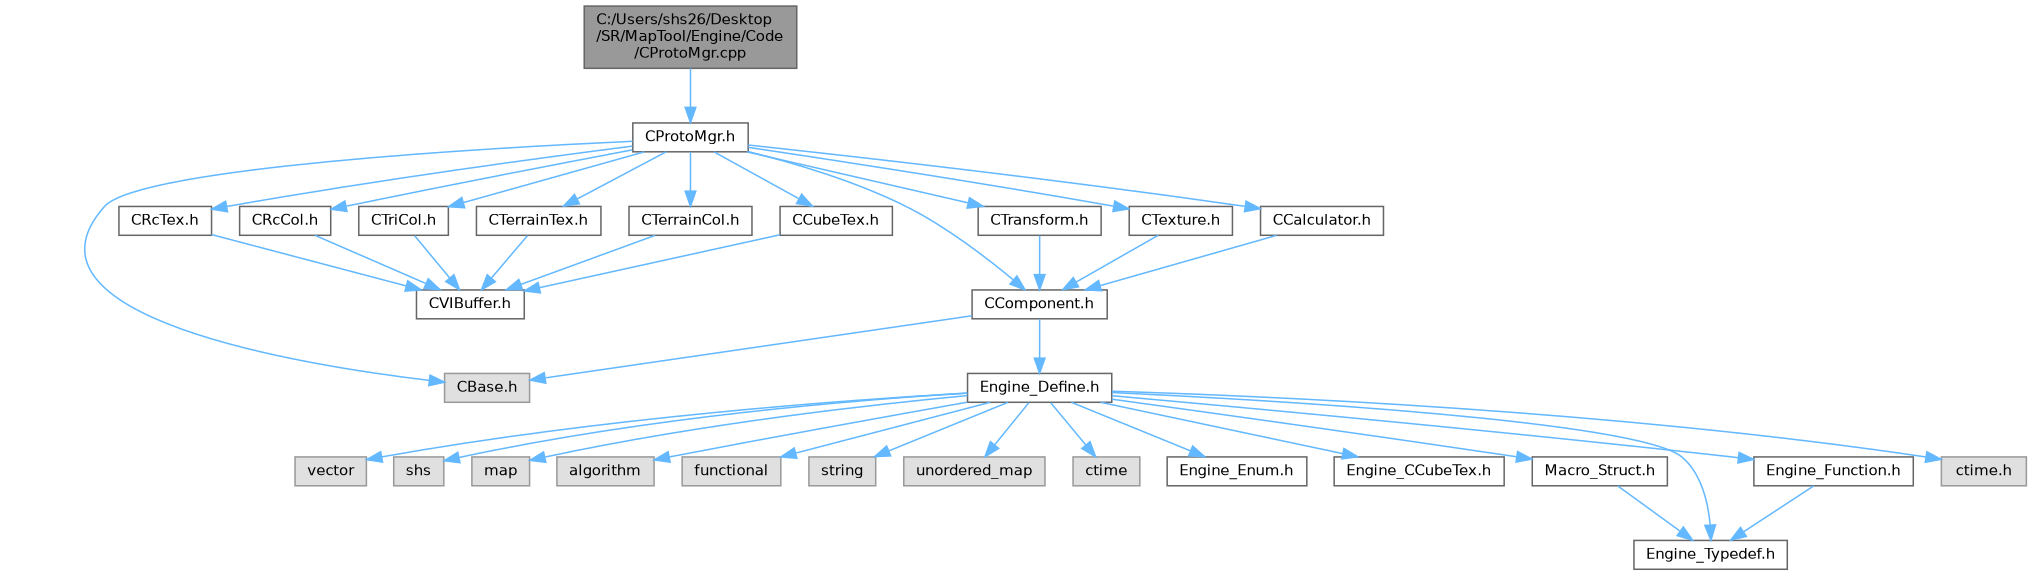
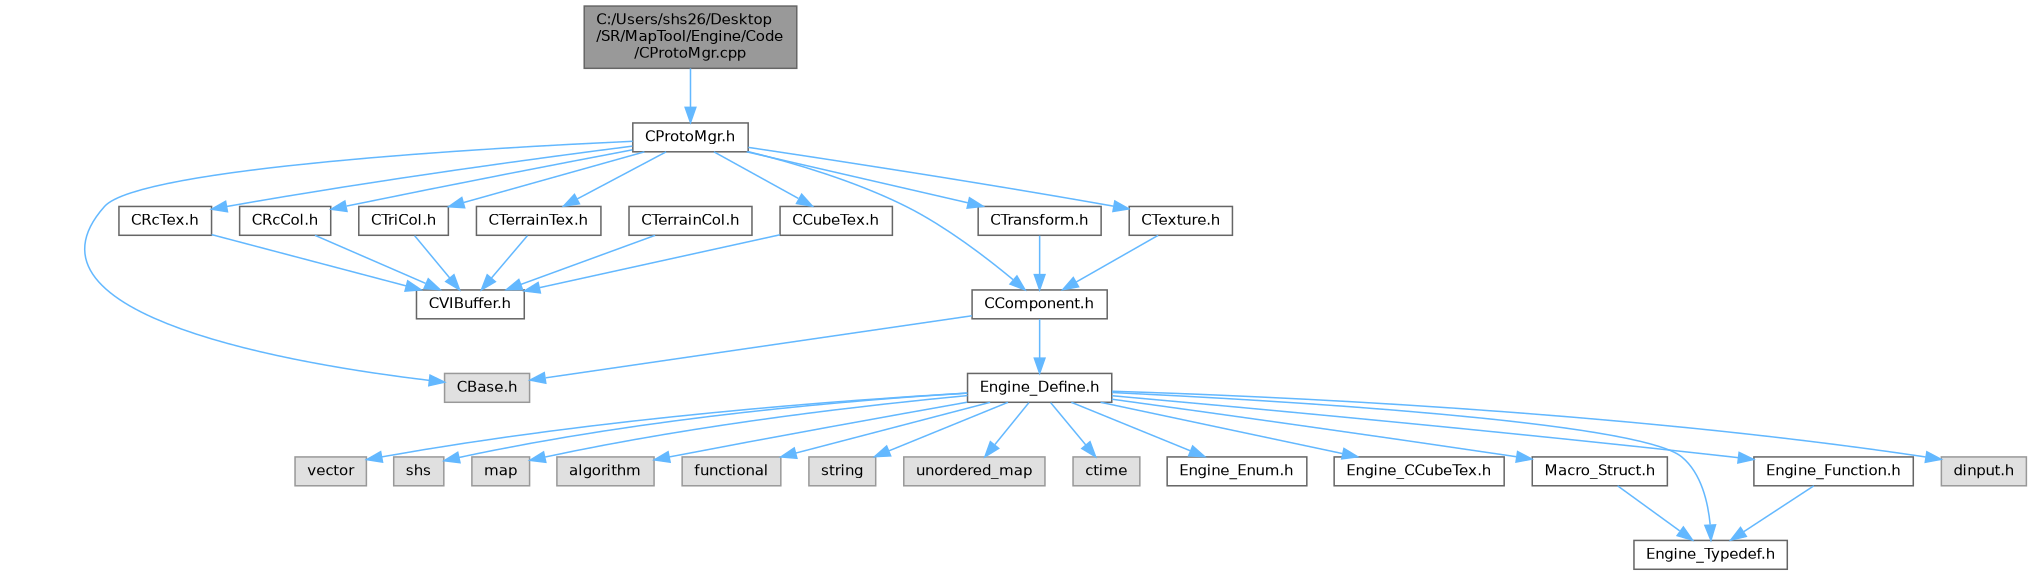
(690, 172) -> none
(1322, 221) -> none
(1984, 471) -> (1984, 471)
